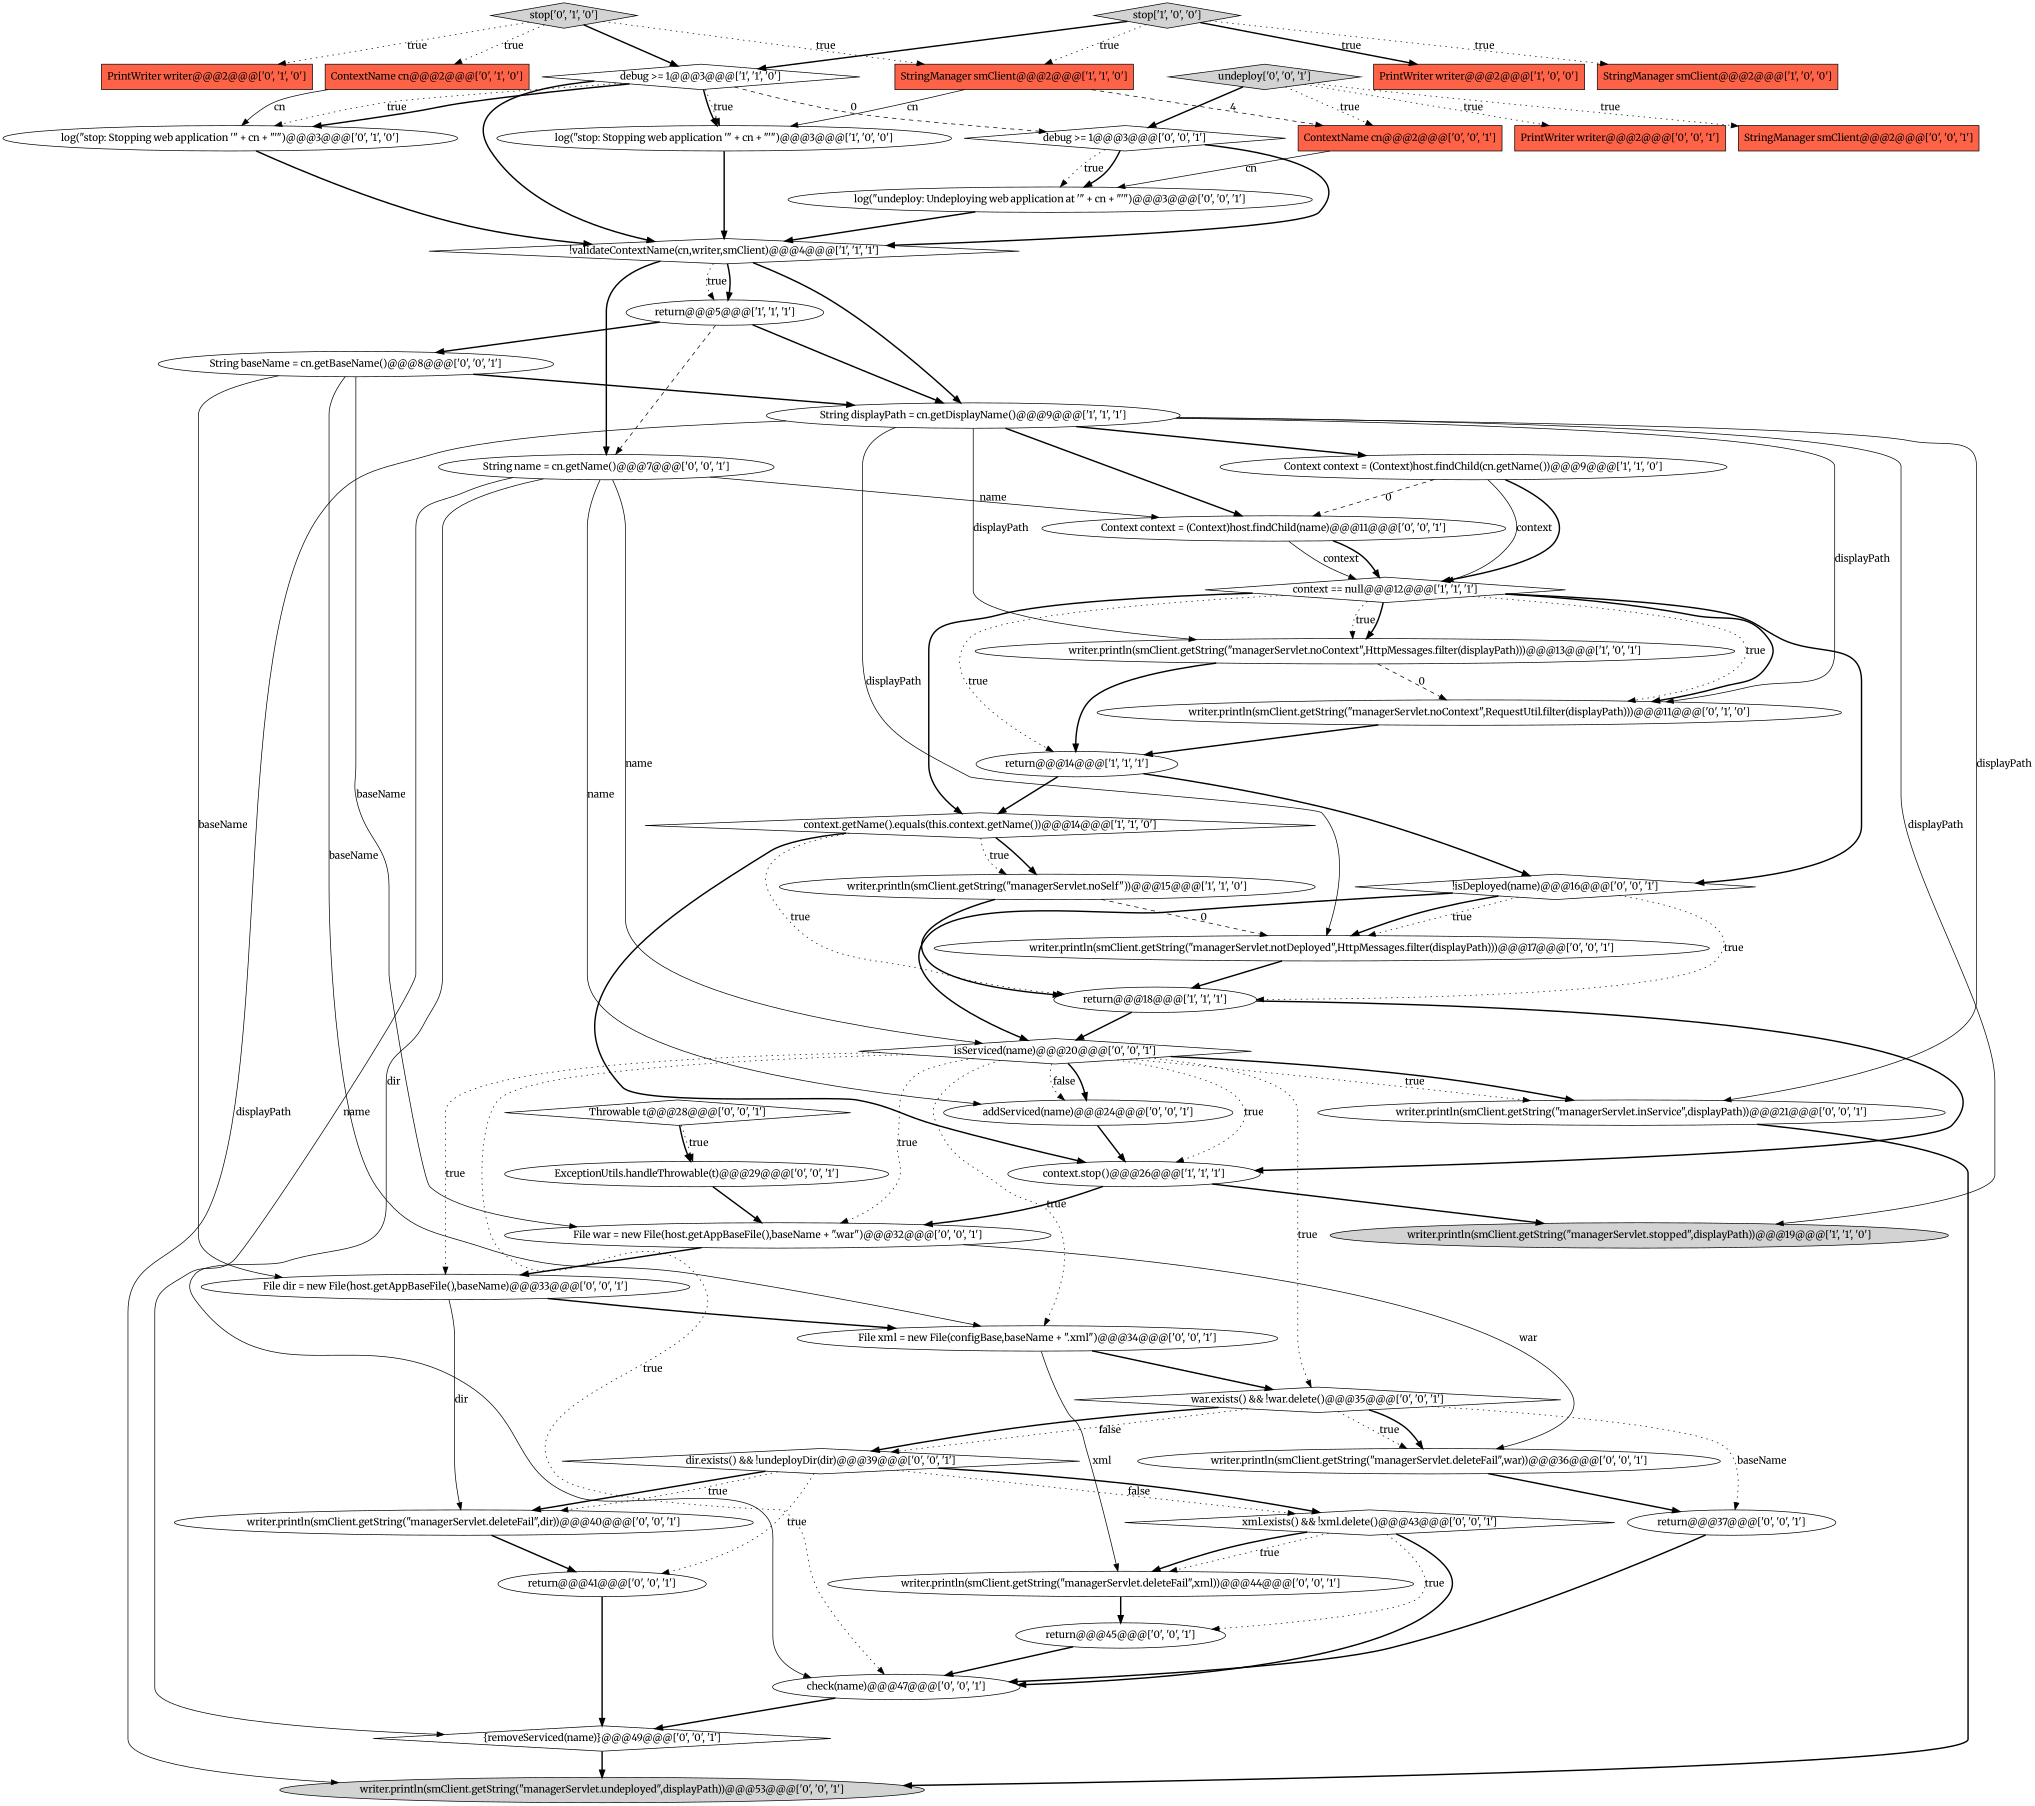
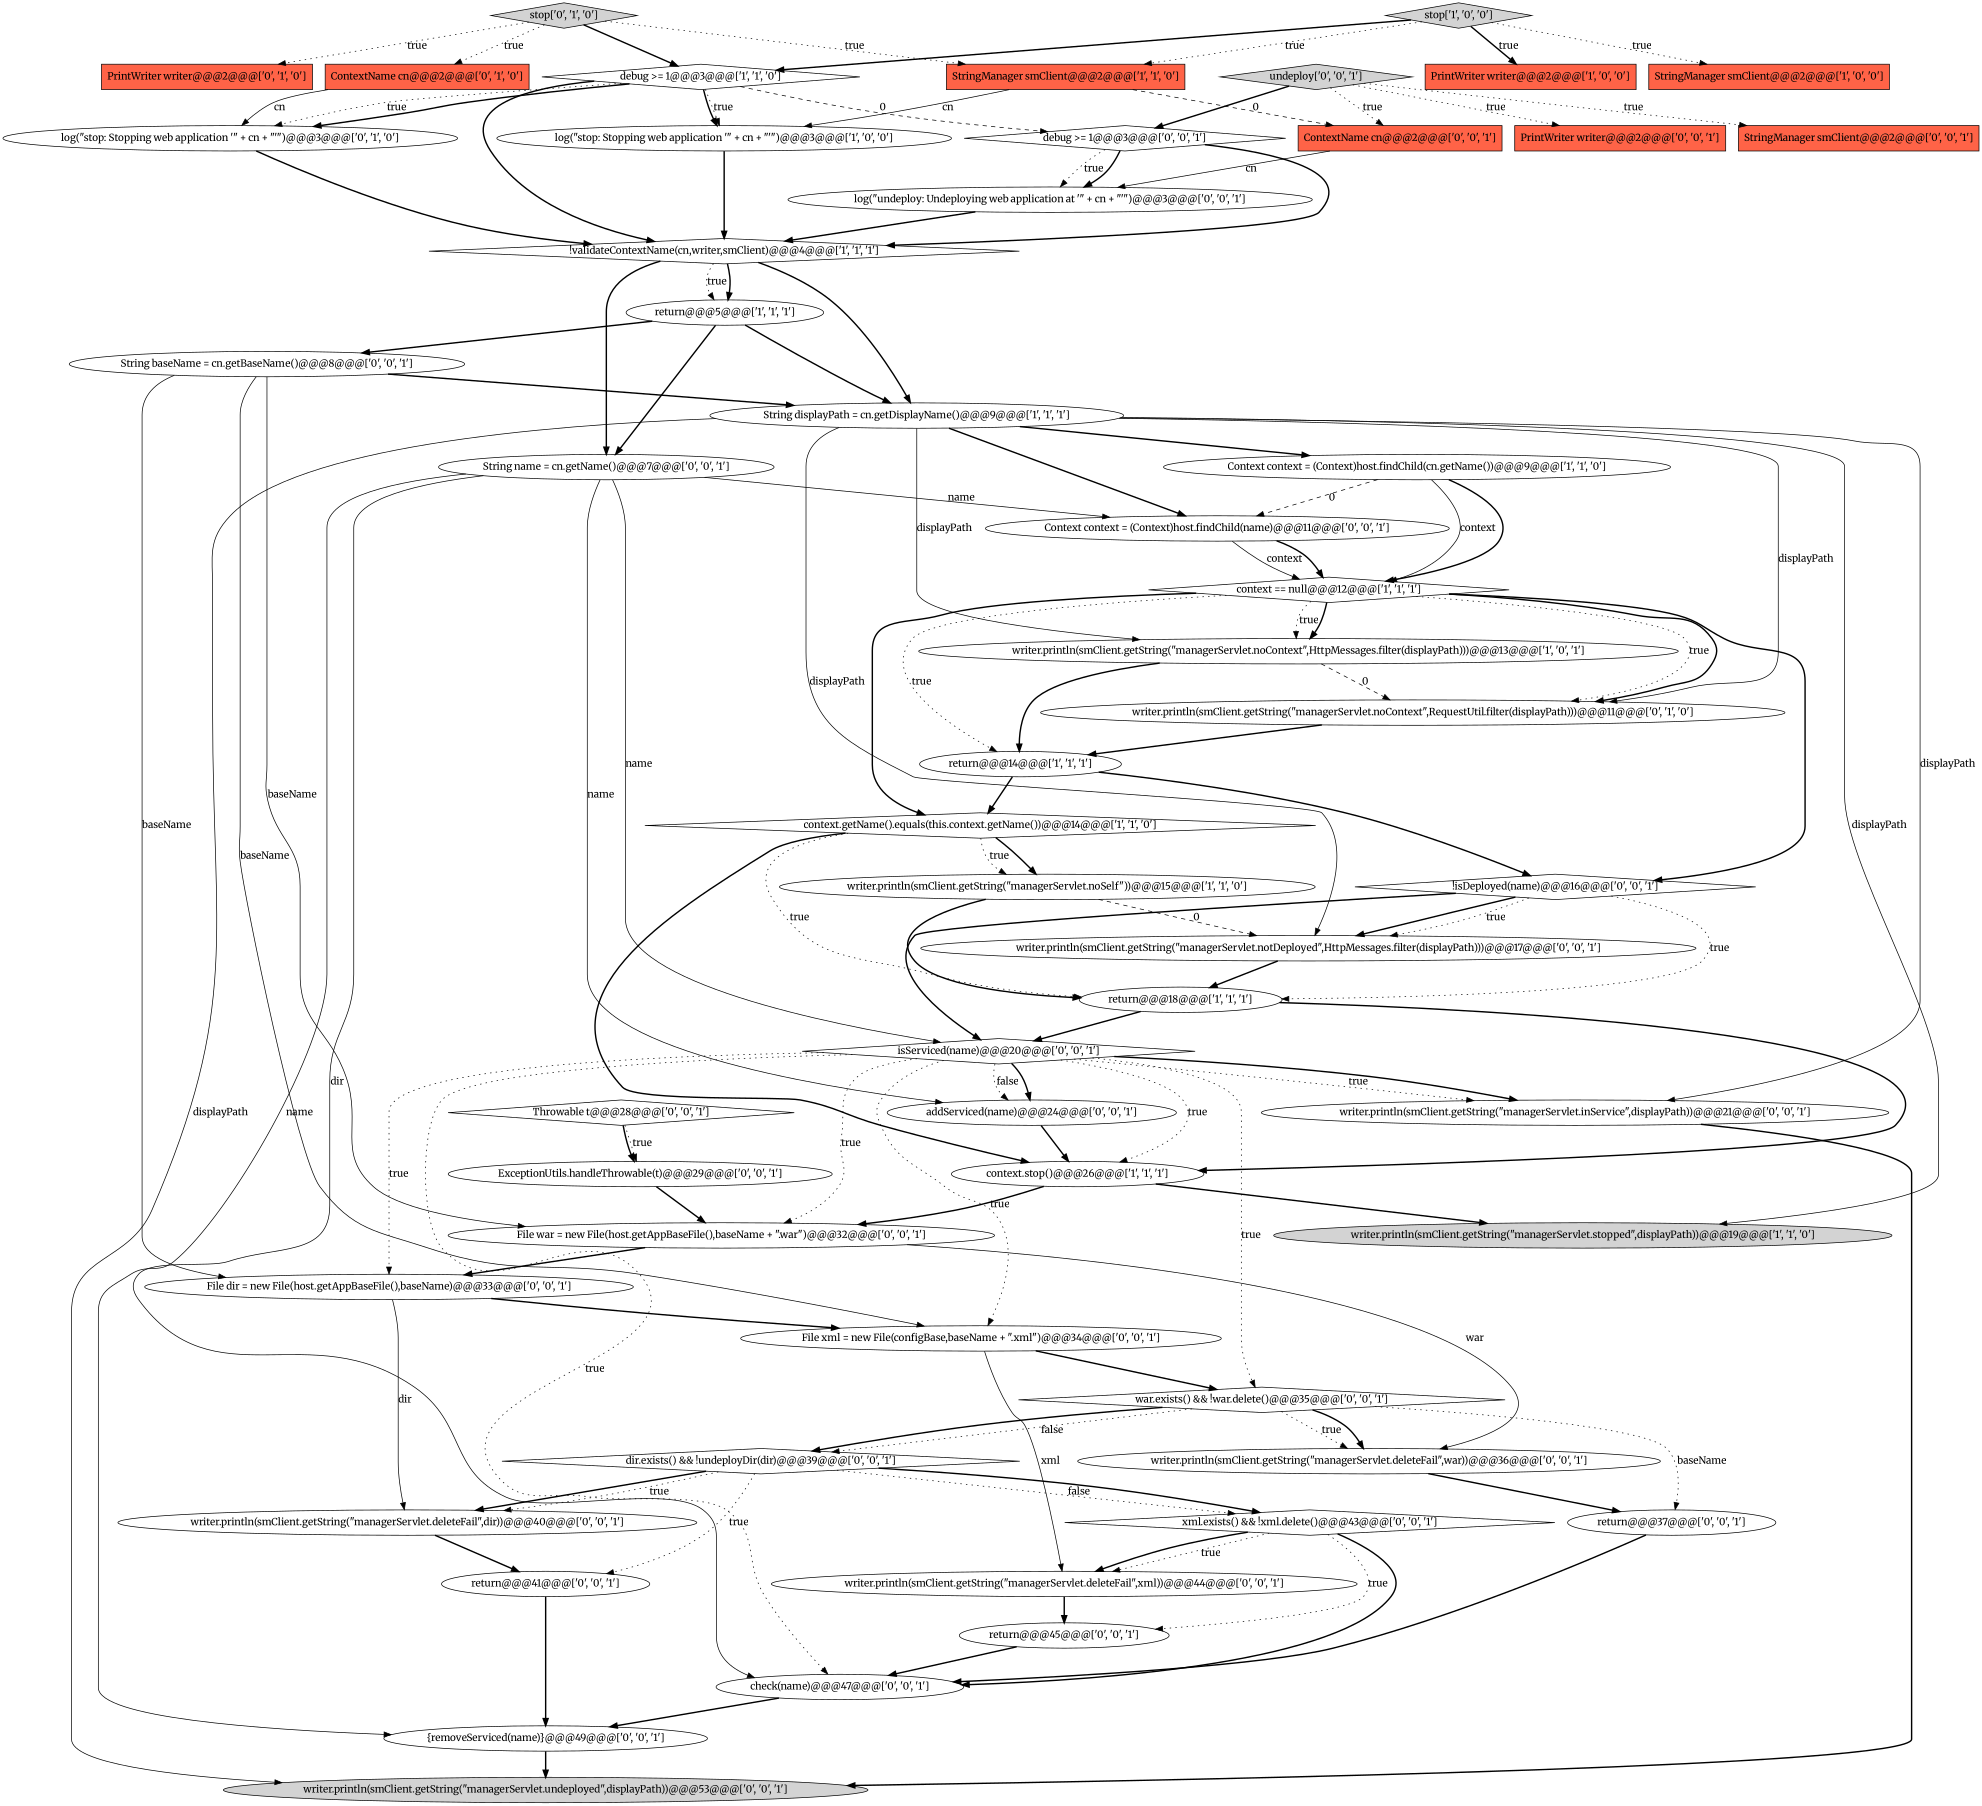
(1233, 108) -> (1256, 108)
(670, 384) -> (668, 387)
(602, 1738) -> (546, 1738)
